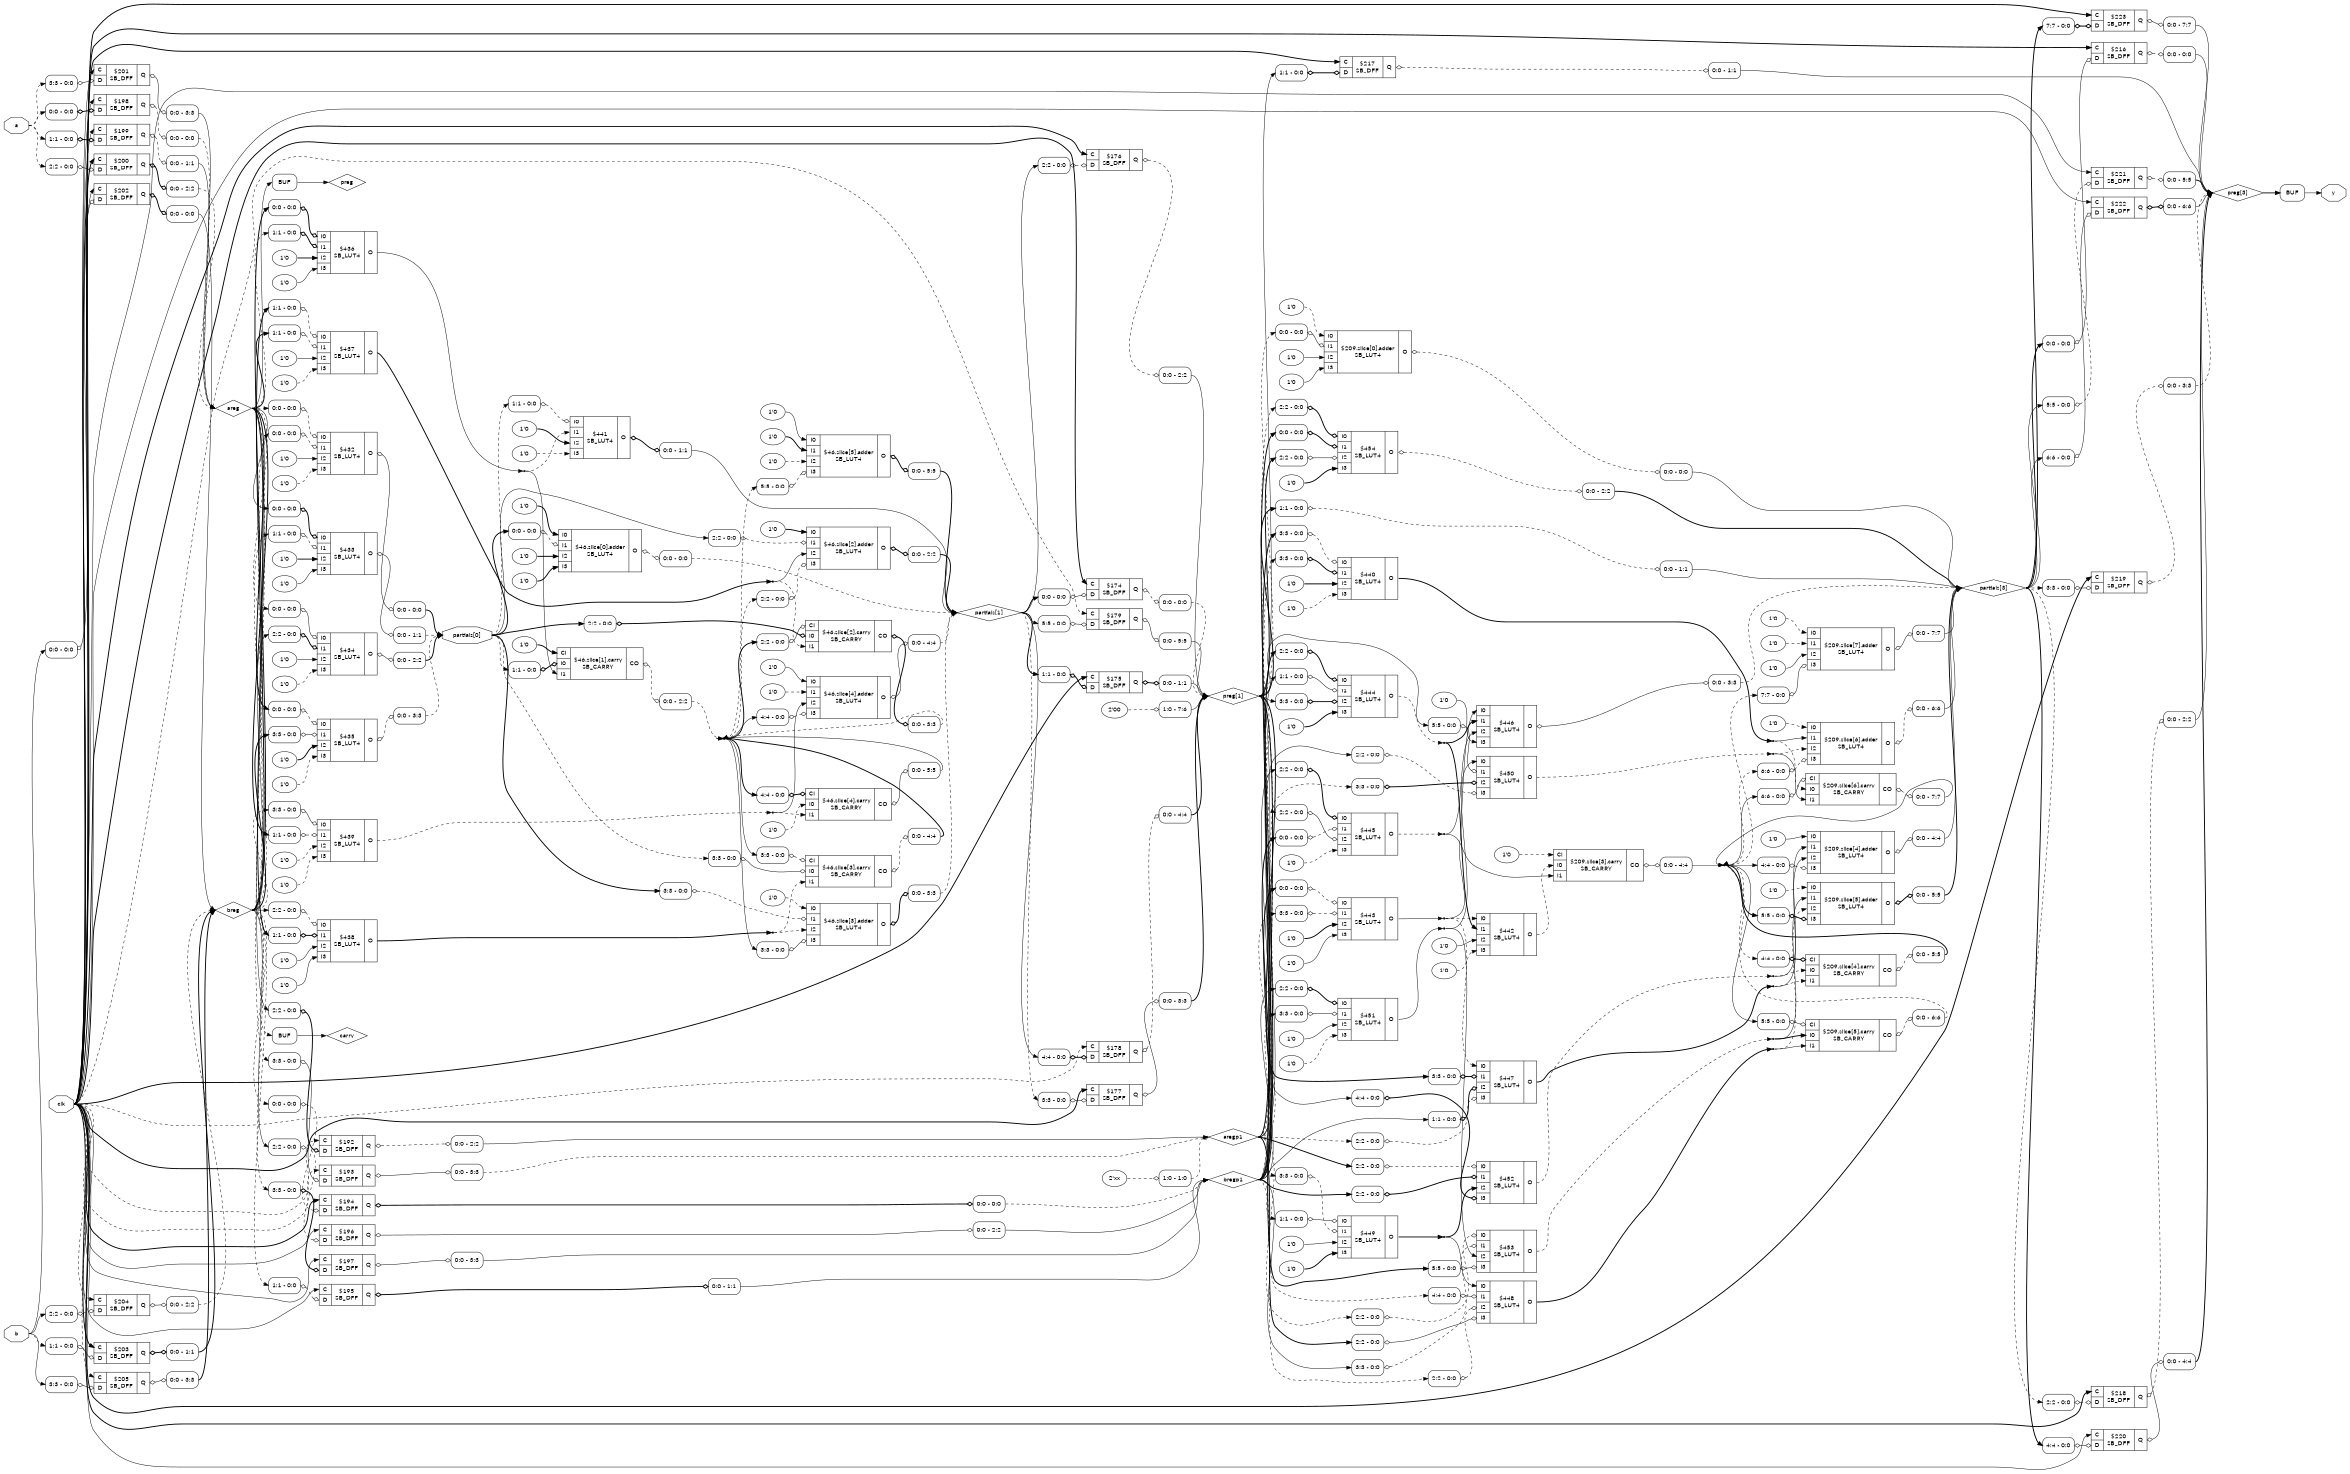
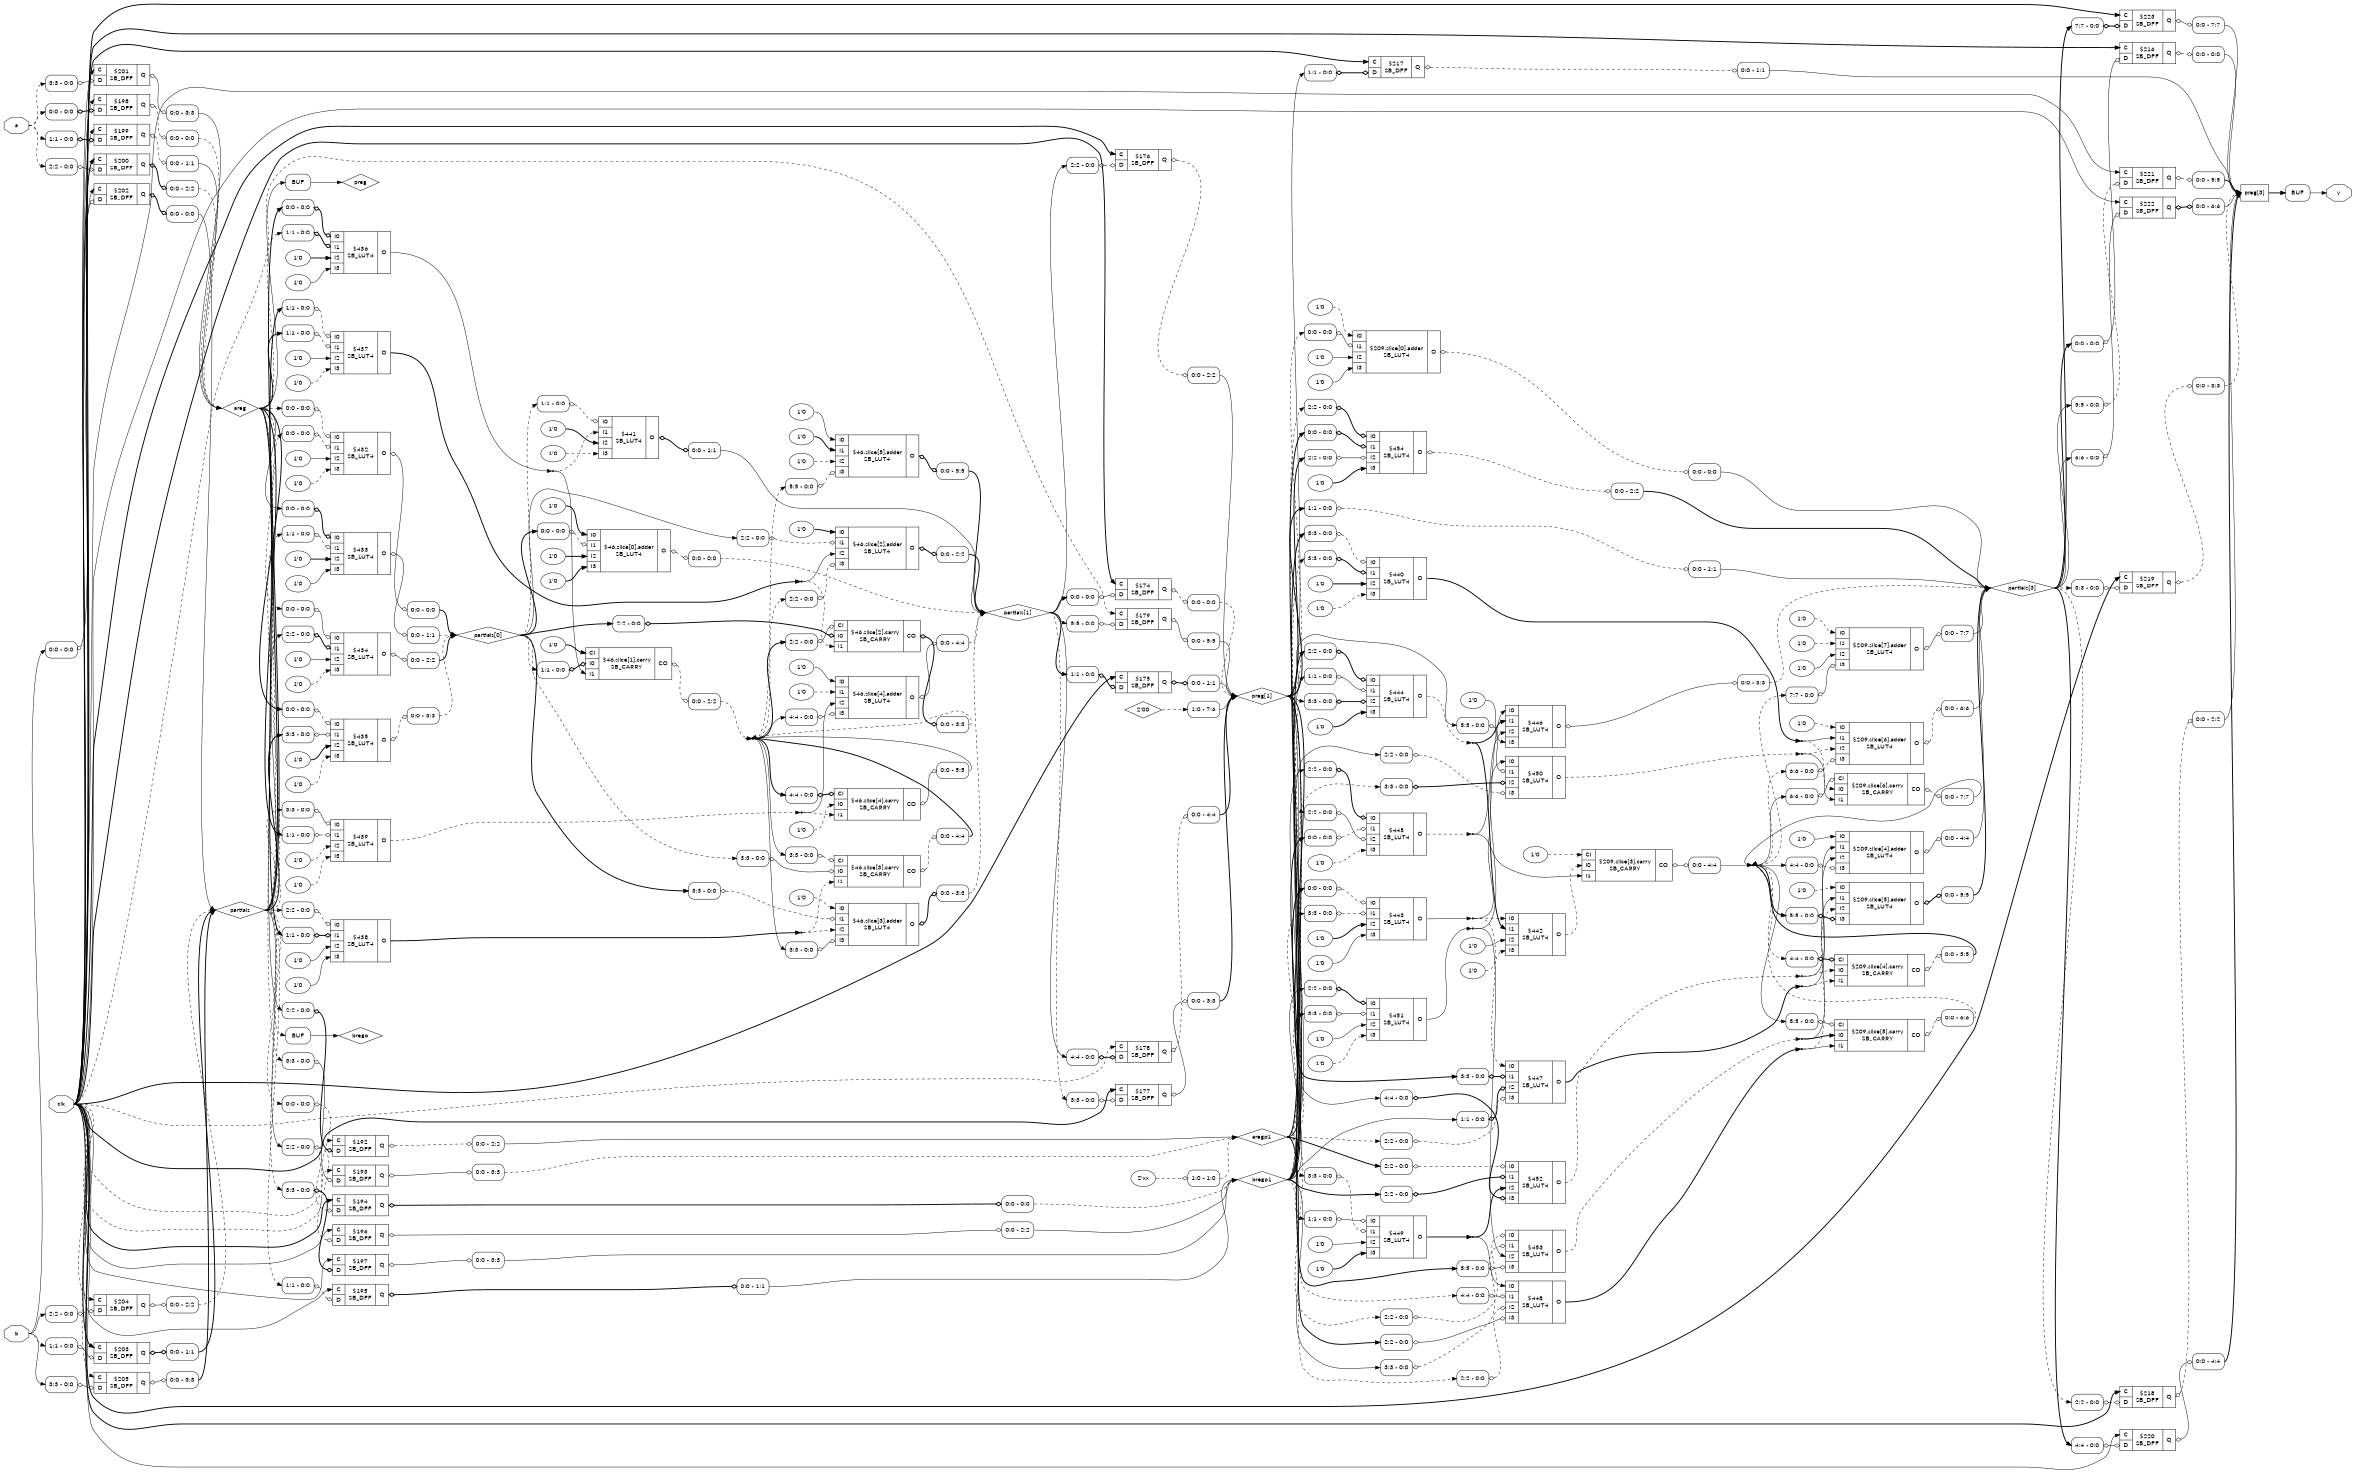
(2238, 193) -> (2255, 193)
(467, 635) -> (488, 635)
(1115, 710) -> (1143, 710)
(1141, 710) -> (1173, 710)
(233, 910) -> (240, 910)
(347, 1036) -> (361, 1036)
(1200, 1160) -> (1228, 1160)
